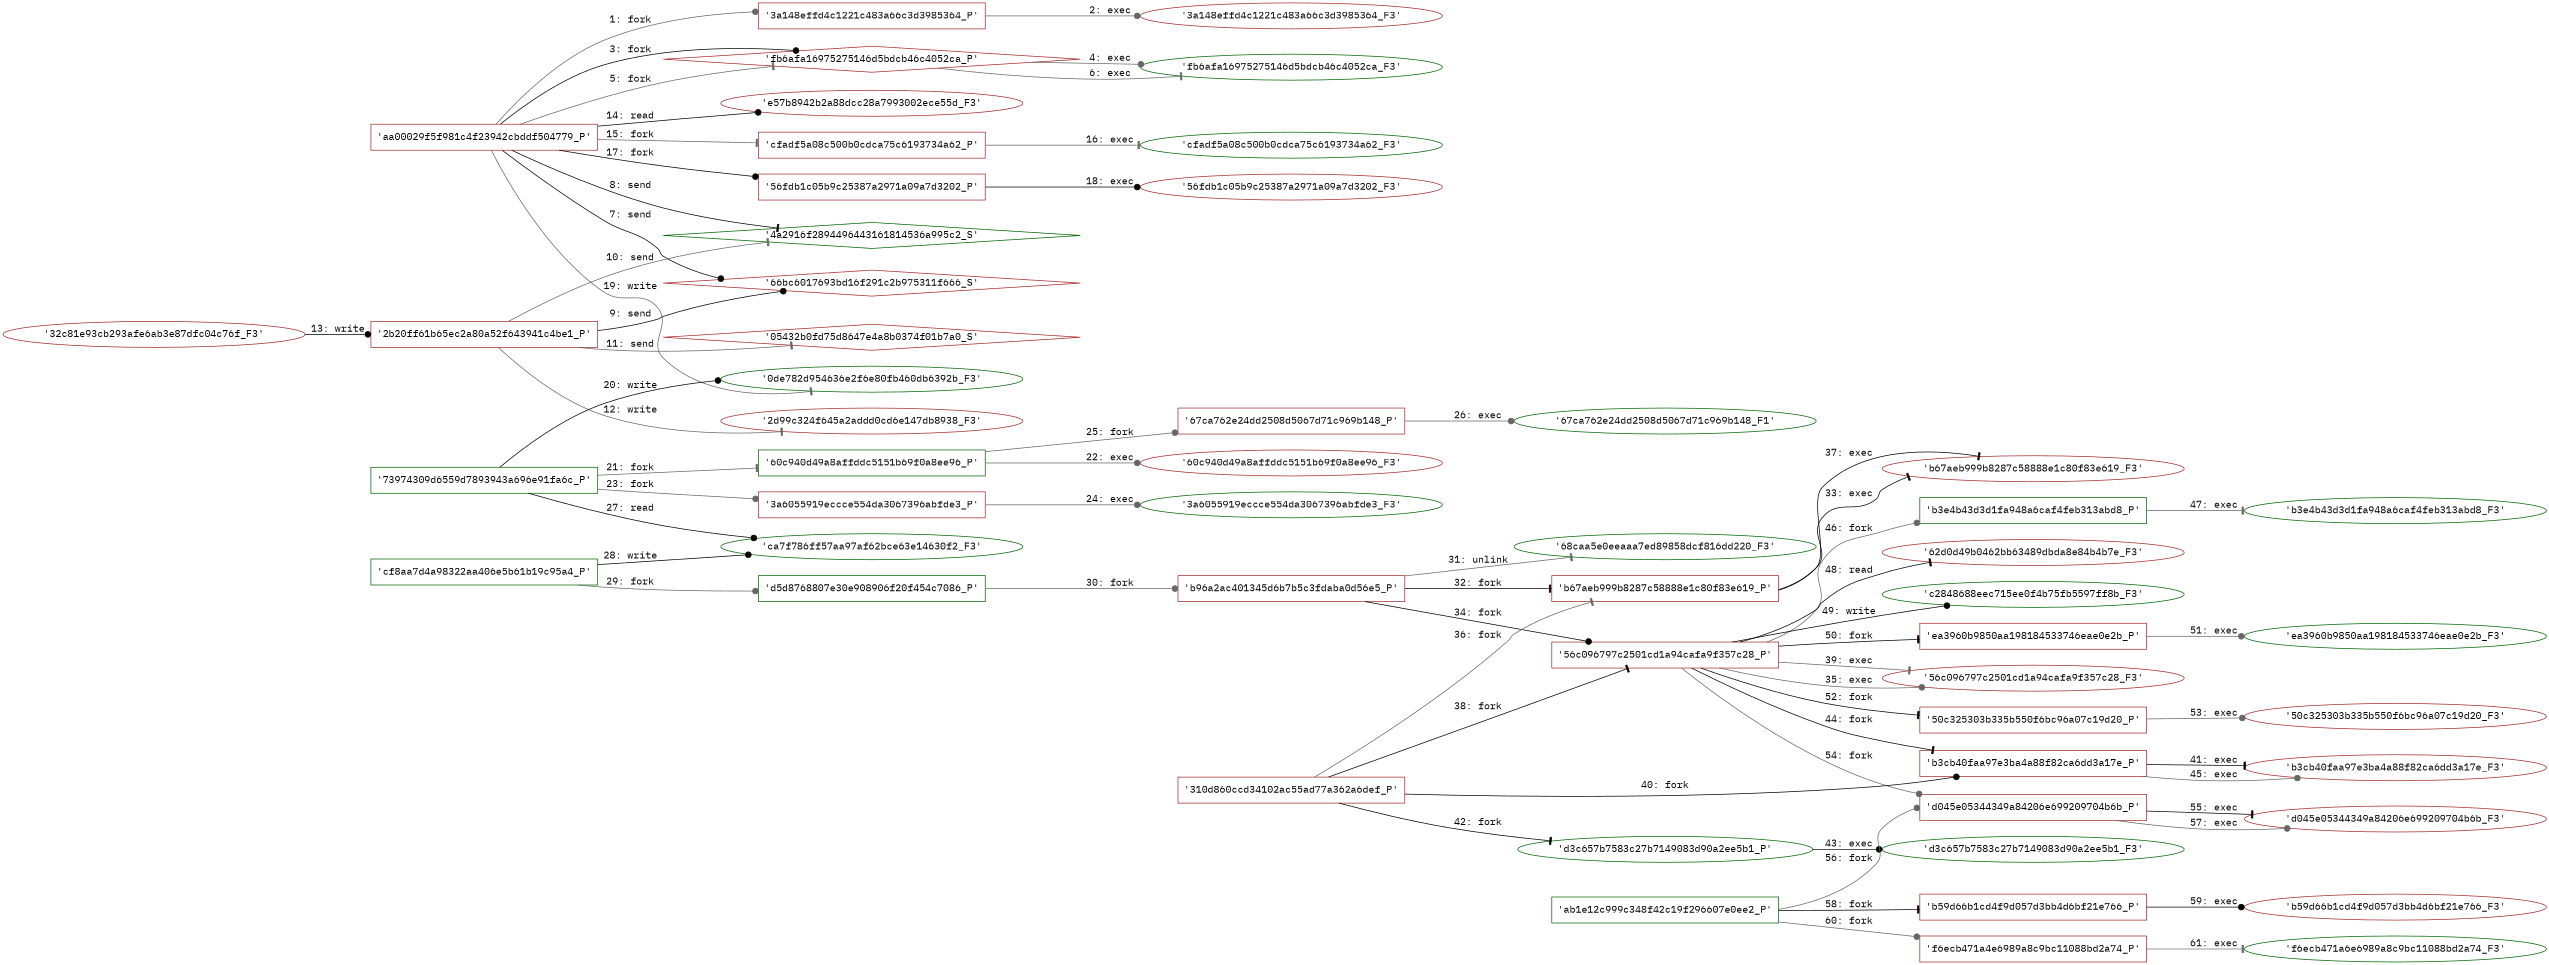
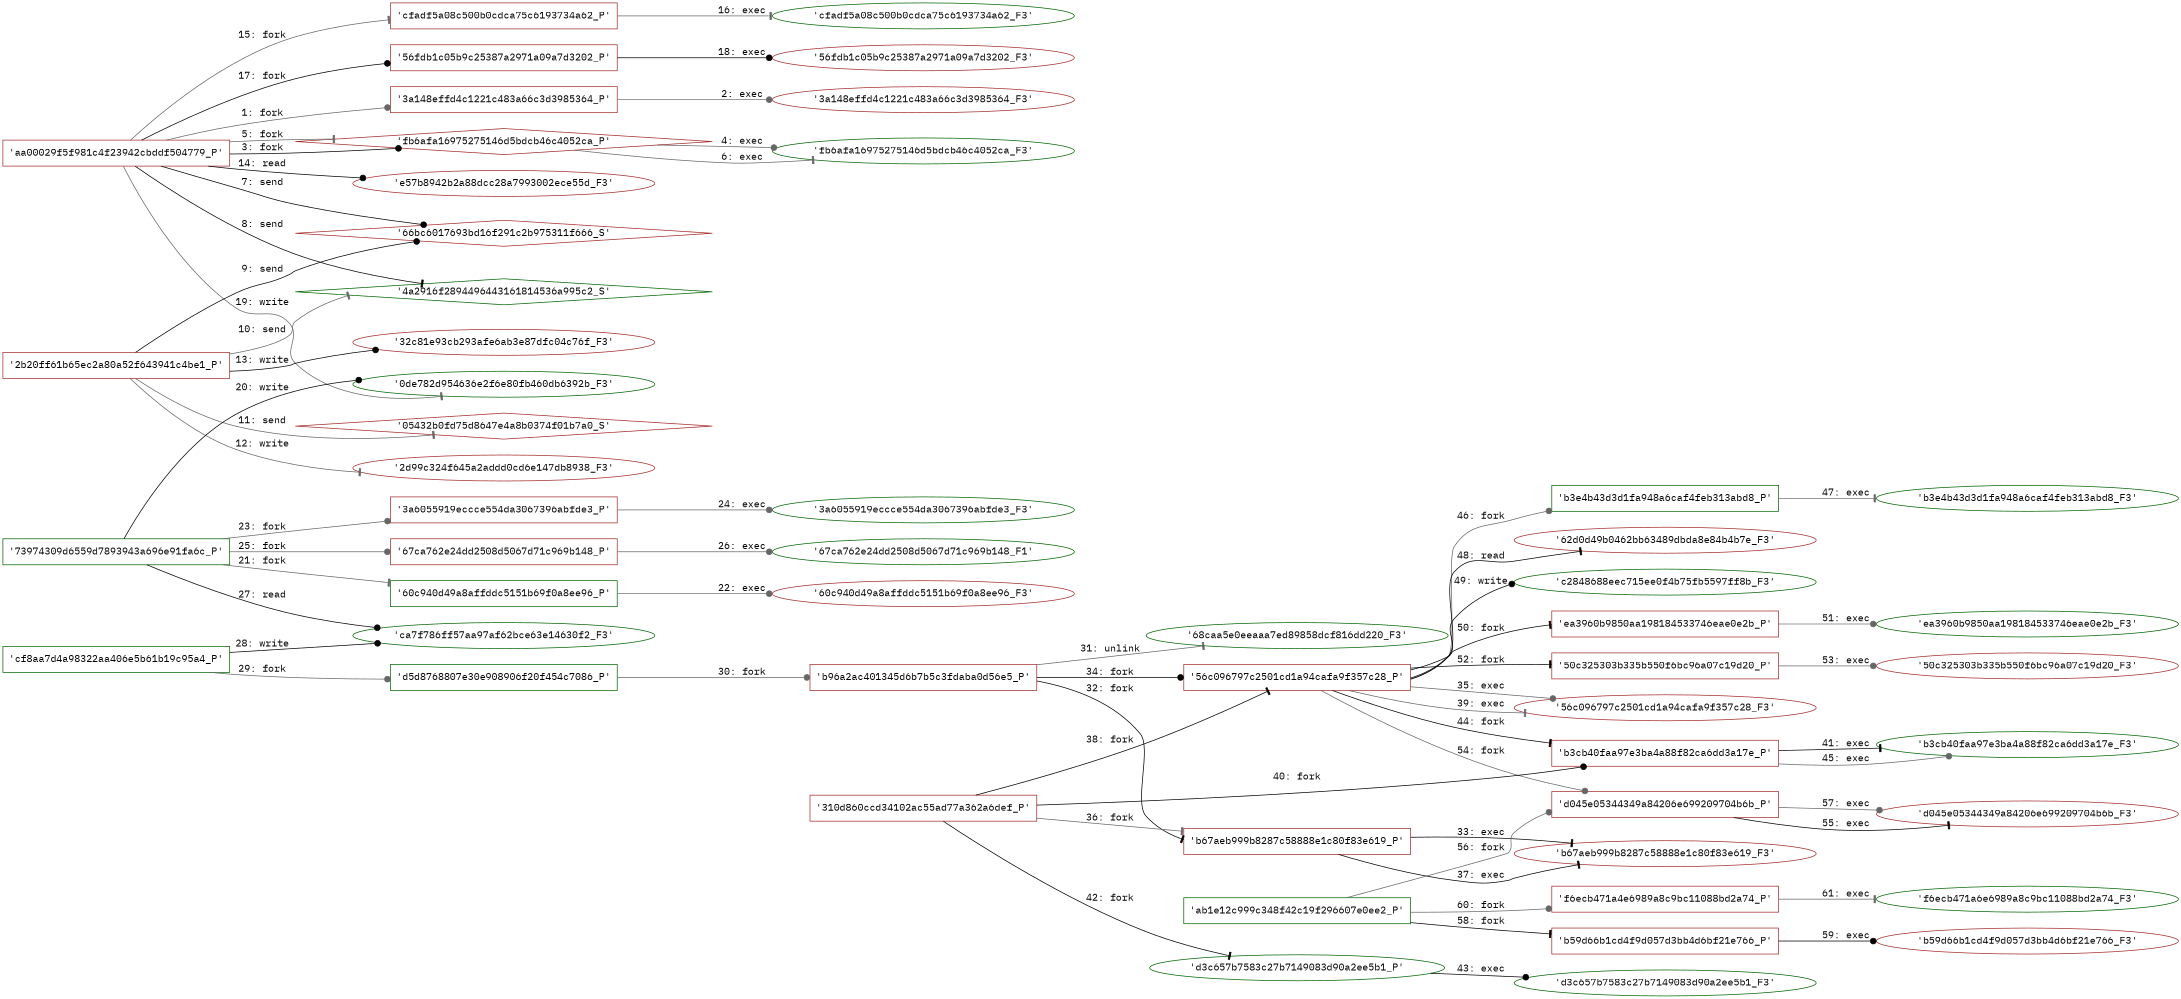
(335, 334) -> (301, 362)
(1079, 442) -> (307, 552)
(2395, 768) -> (2027, 745)
